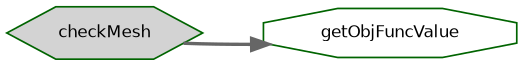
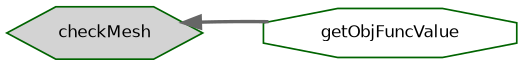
(218, 44) -> (235, 22)
